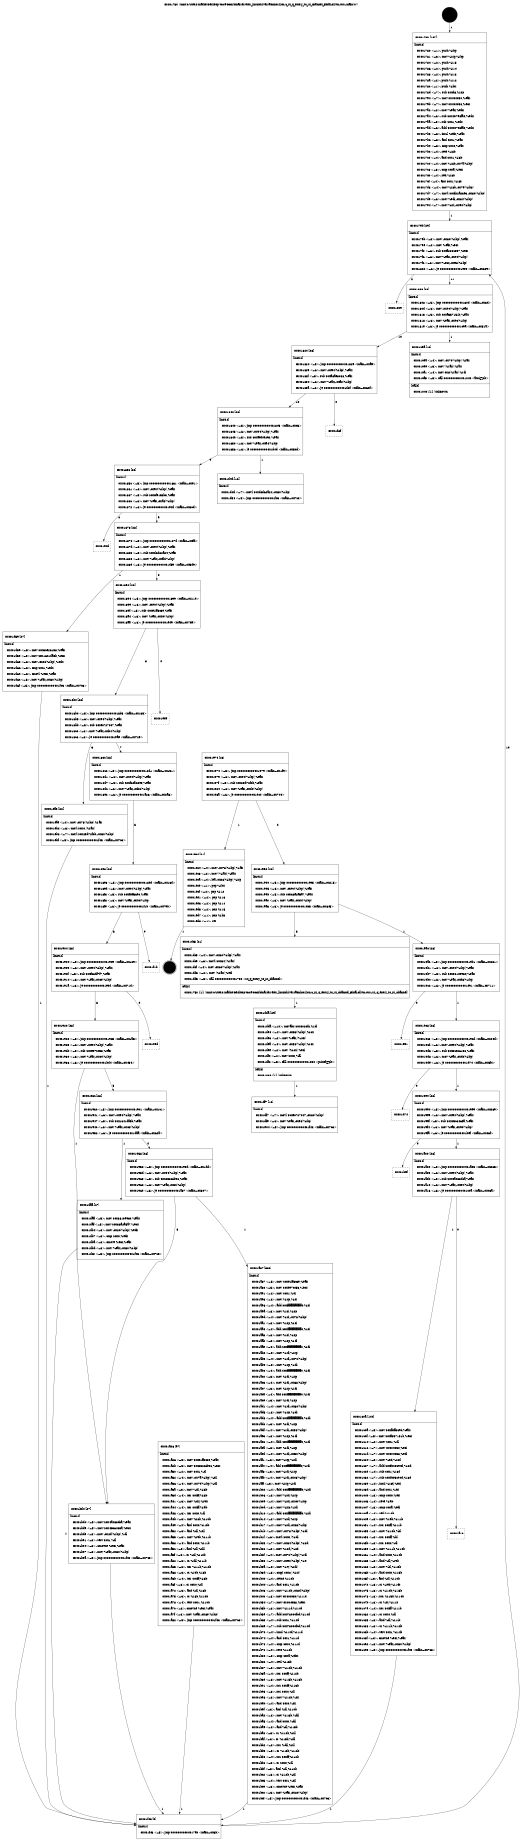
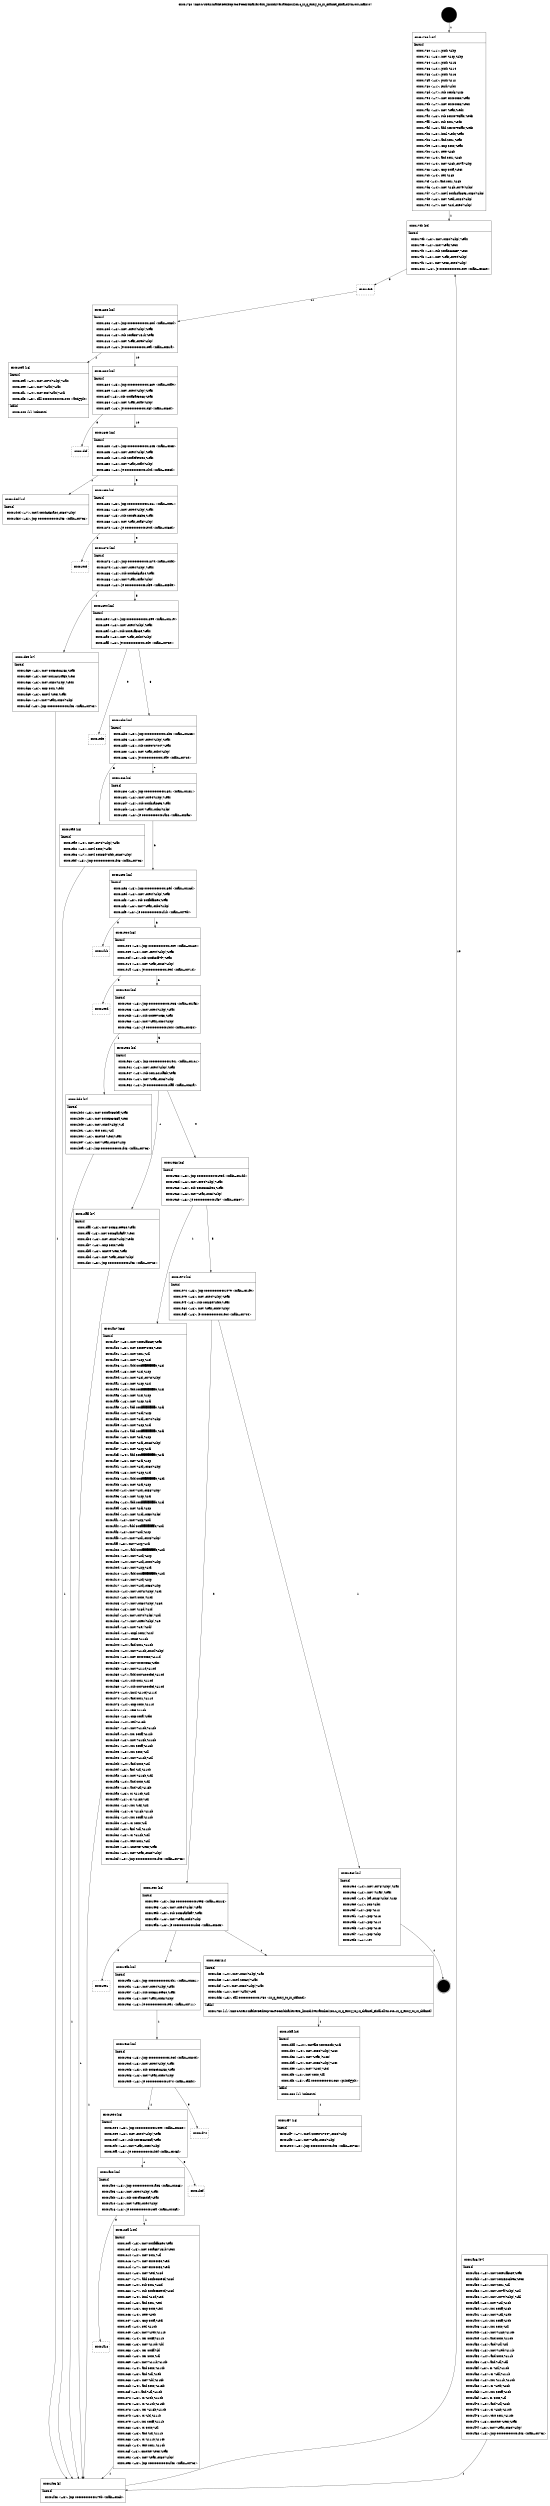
(450, 278) -> (268, 306)
(296, 932) -> (261, 1951)
(409, 1012) -> (116, 1950)
(119, 1341) -> (209, 1238)
